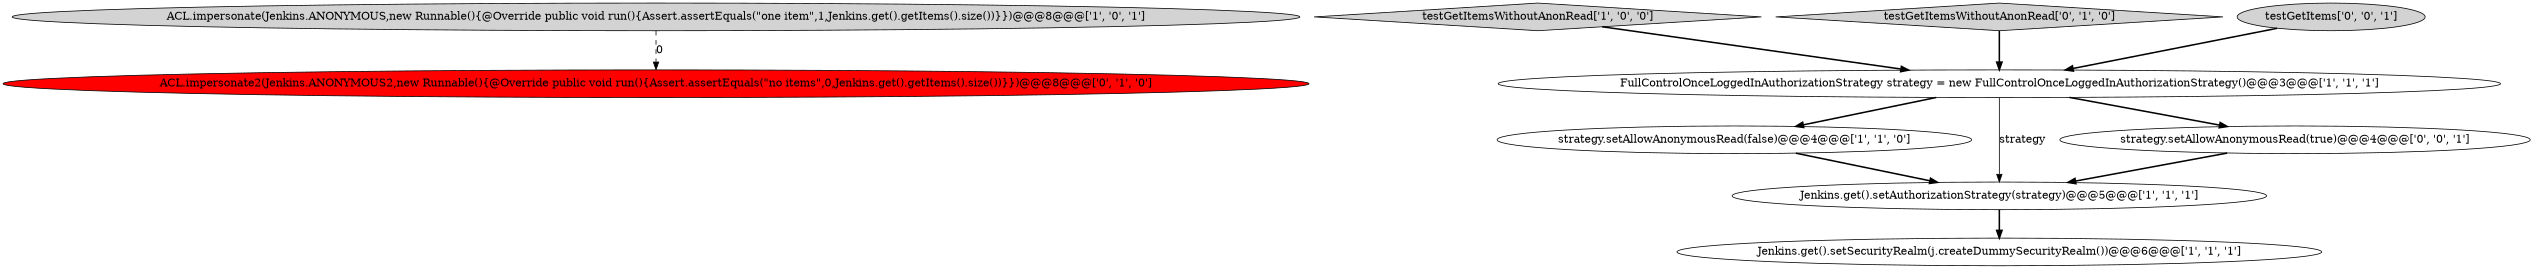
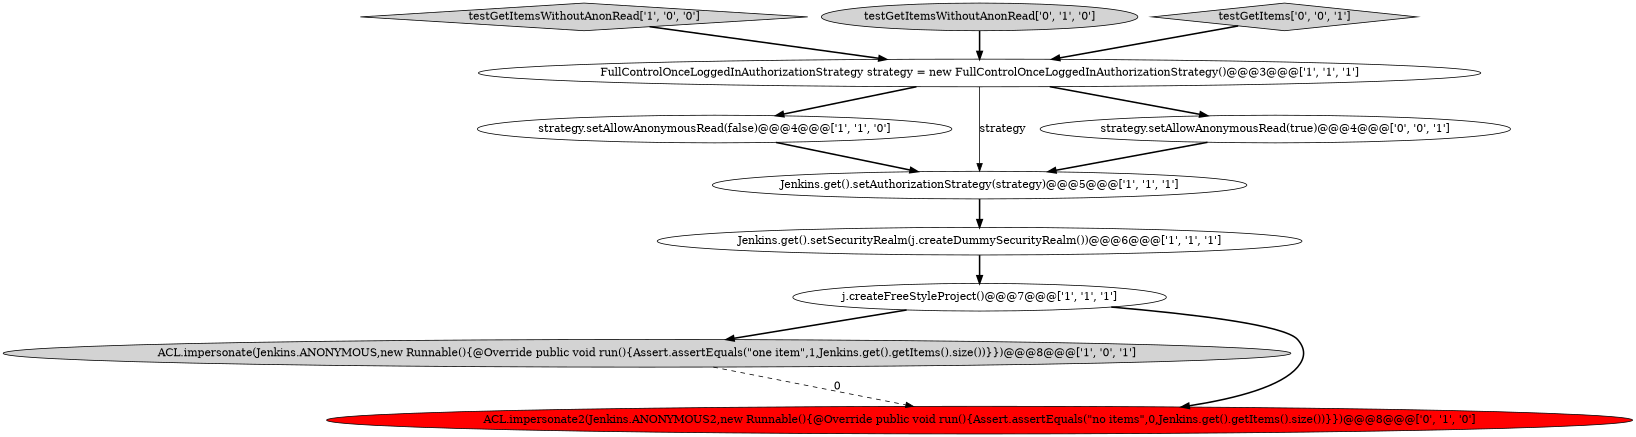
(1999, 17) -> (980, 17)
(2331, 17) -> (1284, 17)
none -> (980, 297)
